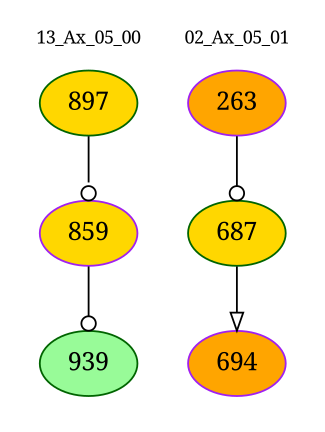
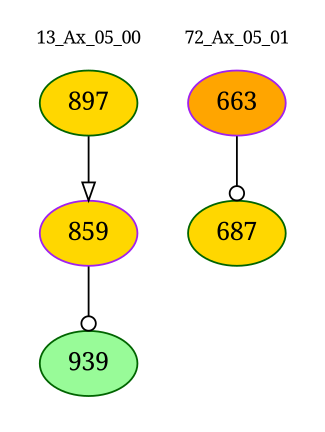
(237, 39) -> (237, 39)
(237, 103) -> (237, 103)
(89, 159) -> (89, 159)
(237, 363) -> none
